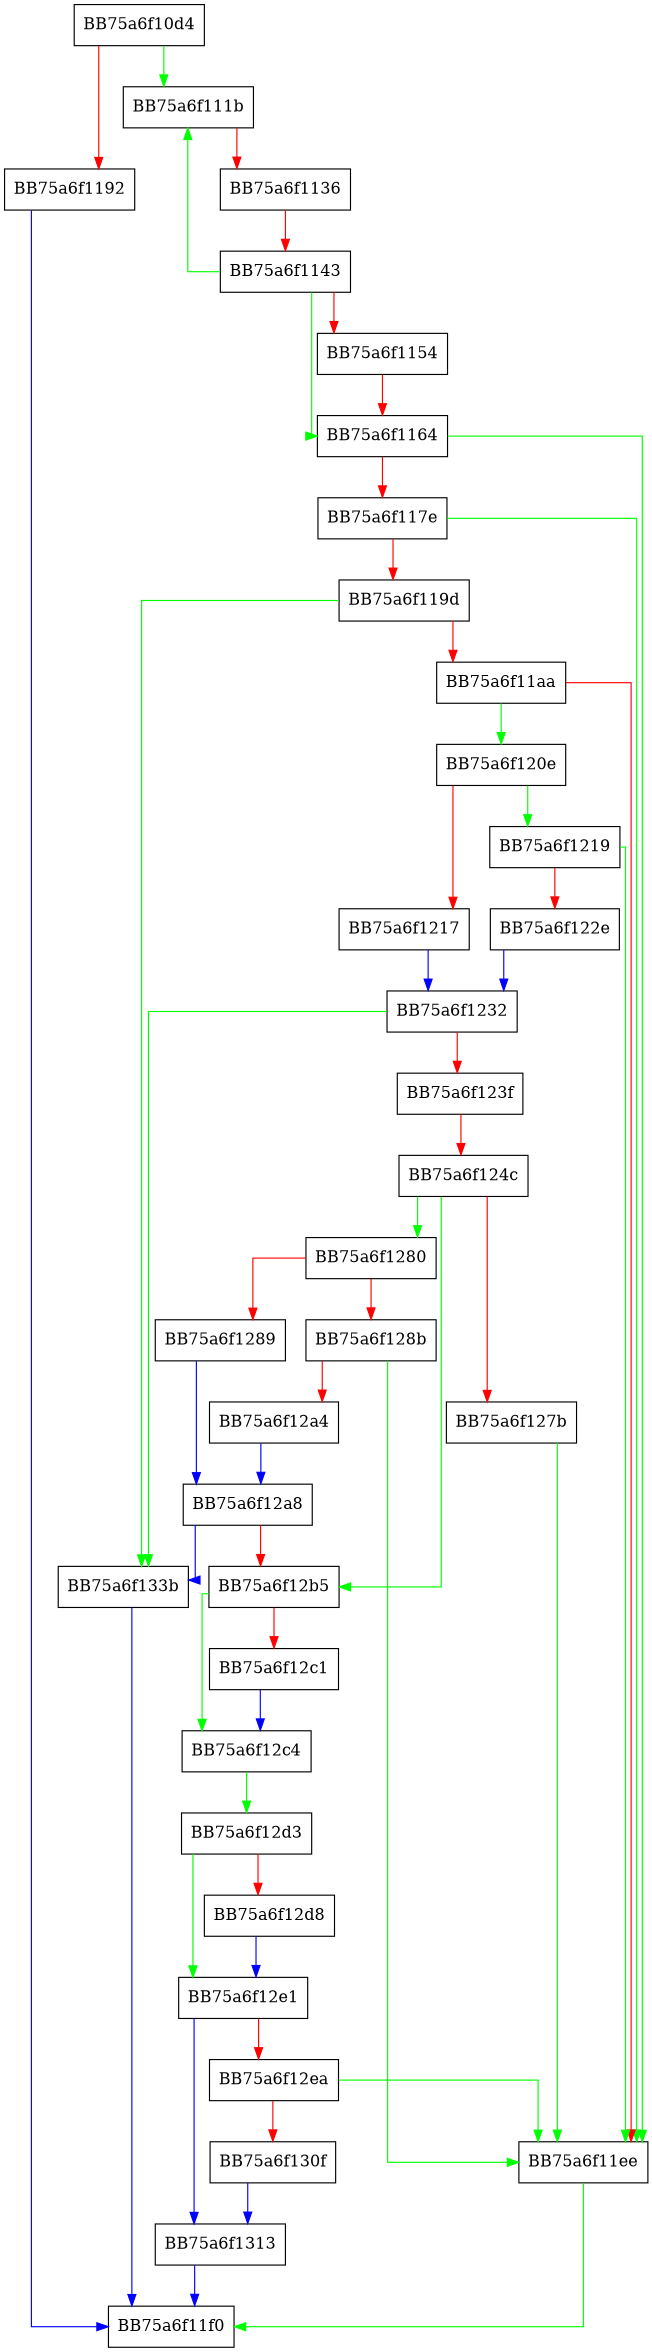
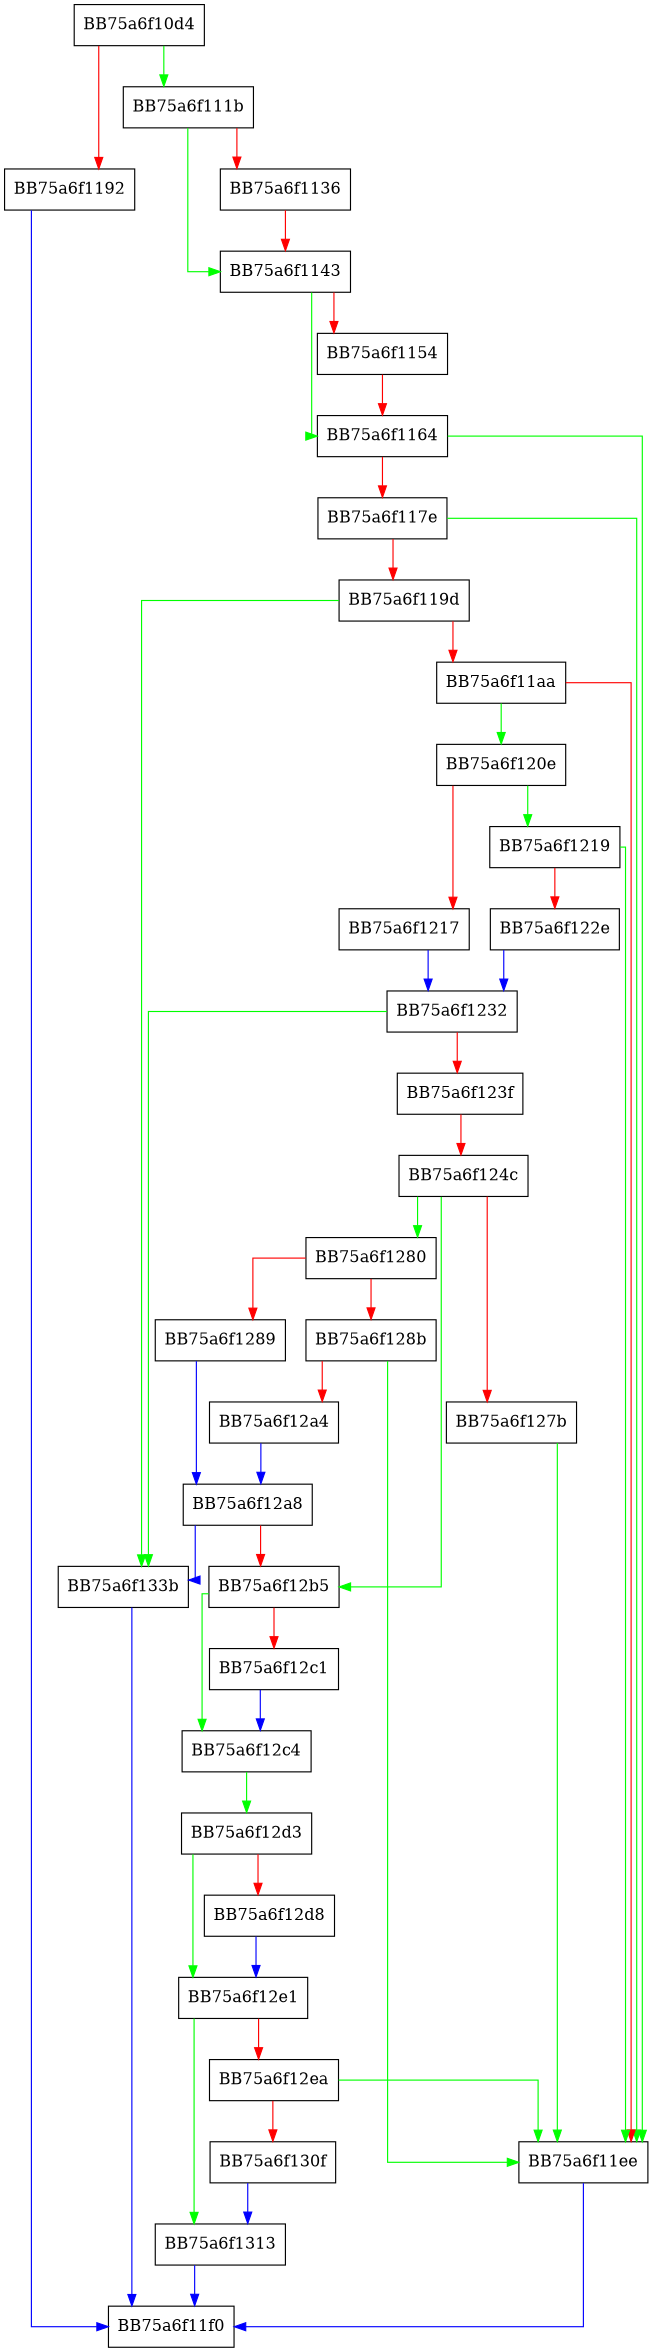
(188, 222) -> (188, 210)
(194, 2115) -> (194, 2115)
(486, 2327) -> (486, 2327)
